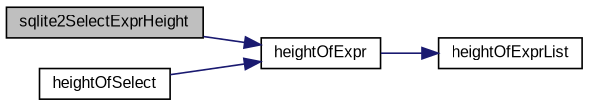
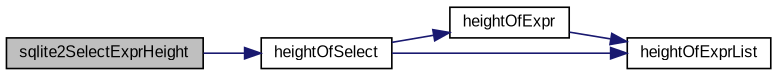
(224, 39) -> (224, 53)
none -> (501, 53)
